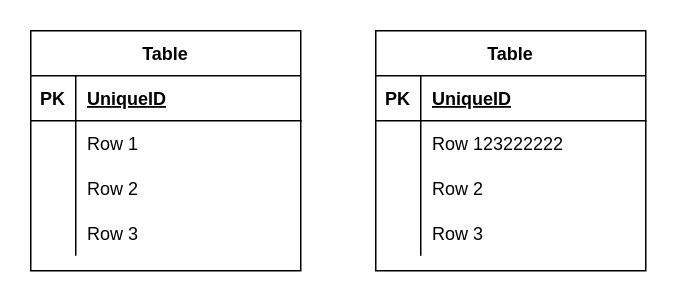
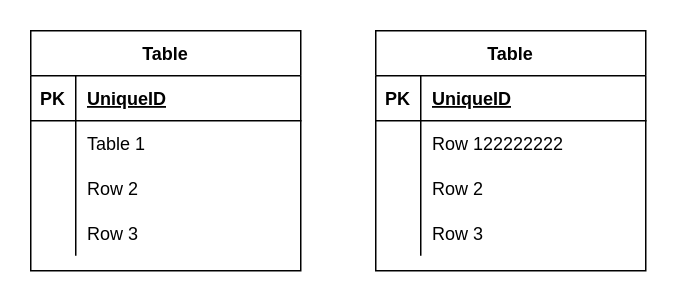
(110, 144) -> (118, 144)
(495, 144) -> (495, 144)
